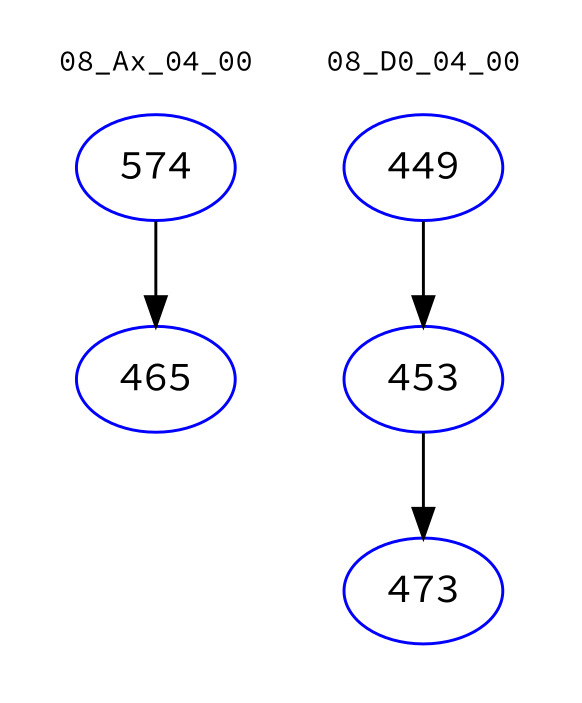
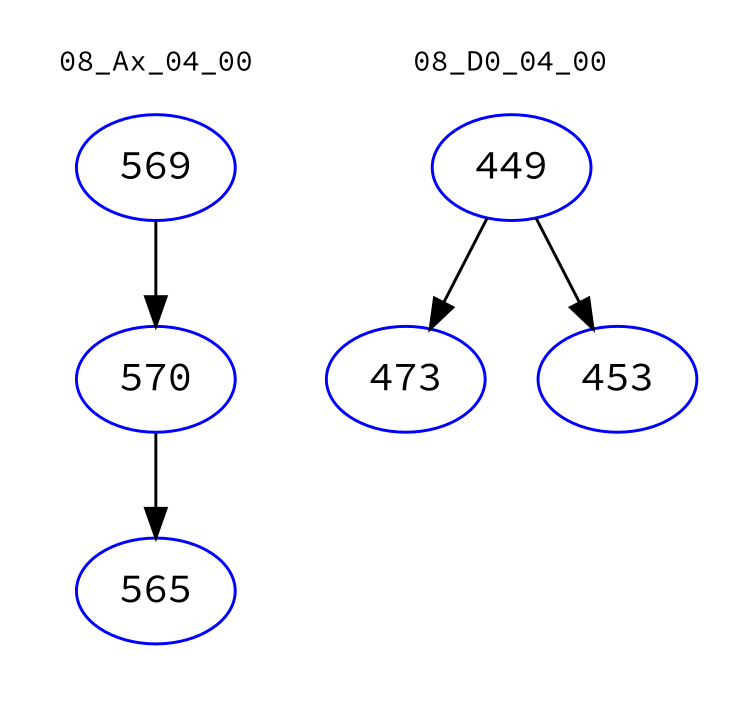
(156, 168) -> (156, 379)
none -> (156, 168)
(156, 379) -> (156, 591)
(423, 471) -> (465, 260)
